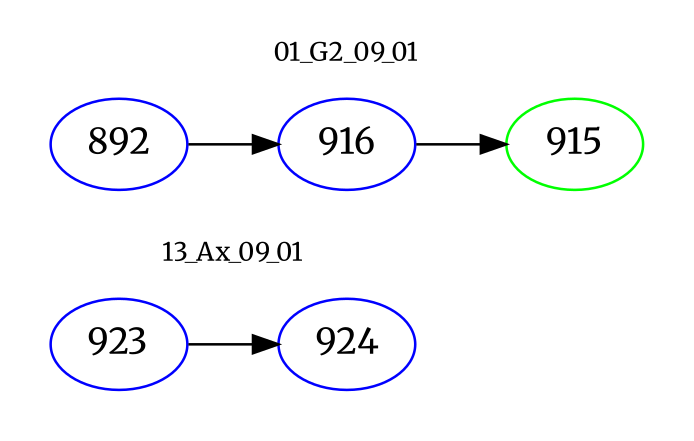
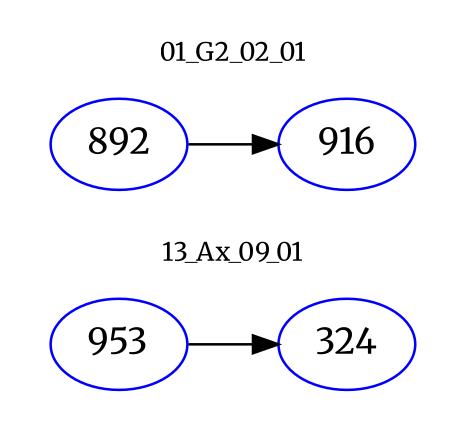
(347, 54) -> (233, 54)
(575, 144) -> none
(119, 344) -> (119, 344)
(347, 344) -> (347, 344)
